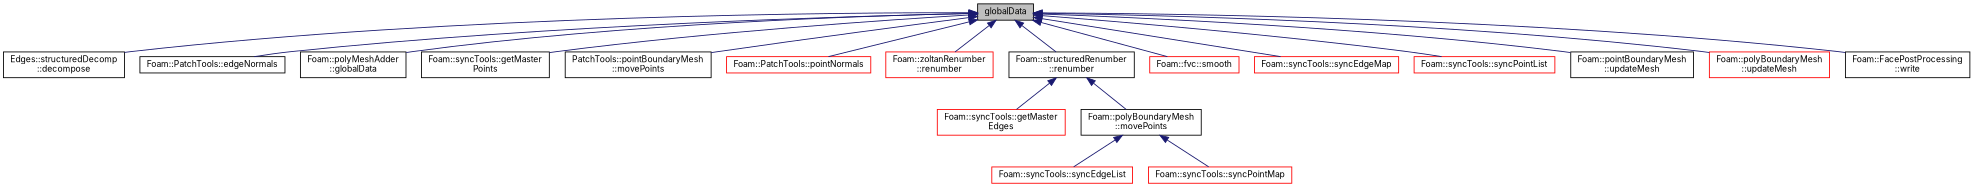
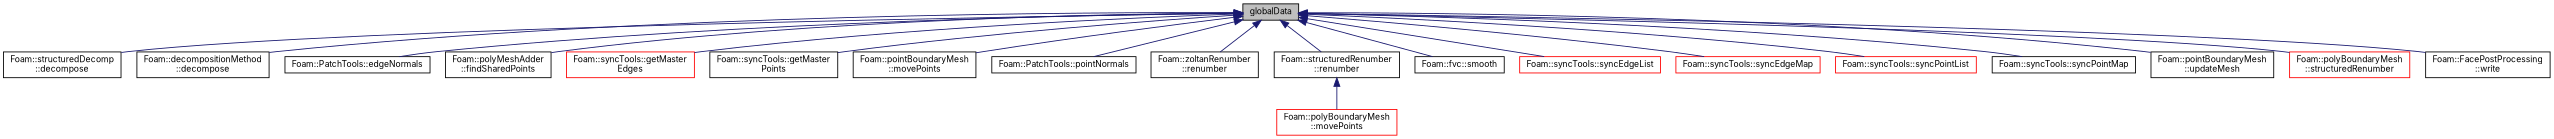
(64, 65) -> (62, 65)
none -> (203, 65)
(353, 65) -> (498, 65)
(638, 65) -> (915, 65)
(799, 65) -> (1064, 65)
(939, 65) -> (1205, 65)
(1194, 65) -> (1460, 65)
(1769, 65) -> (2350, 65)
(1033, 96) -> (964, 28)
(1141, 122) -> (1337, 122)
(1094, 153) -> (1426, 38)
(1188, 153) -> (1683, 28)
(1220, 175) -> (2064, 65)
